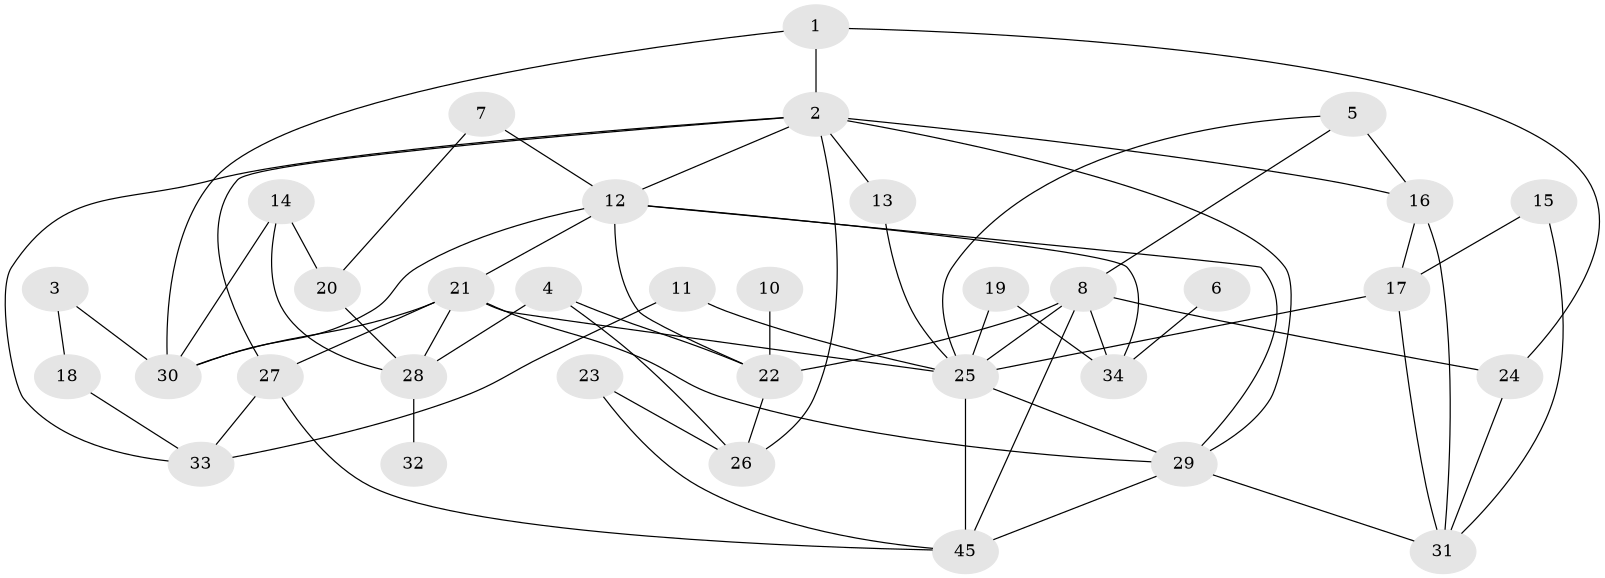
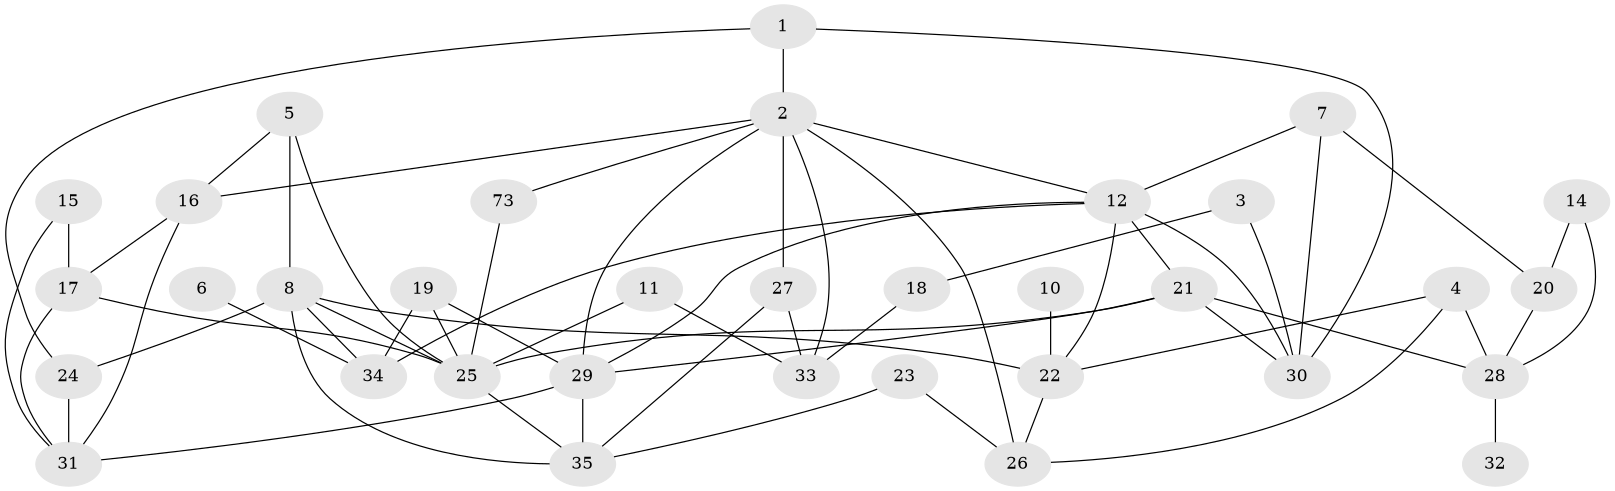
(883, 202) -> (504, 202)
(220, 296) -> (1310, 245)
(359, 336) -> none
(1075, 420) -> (506, 334)
(965, 552) -> (583, 464)
